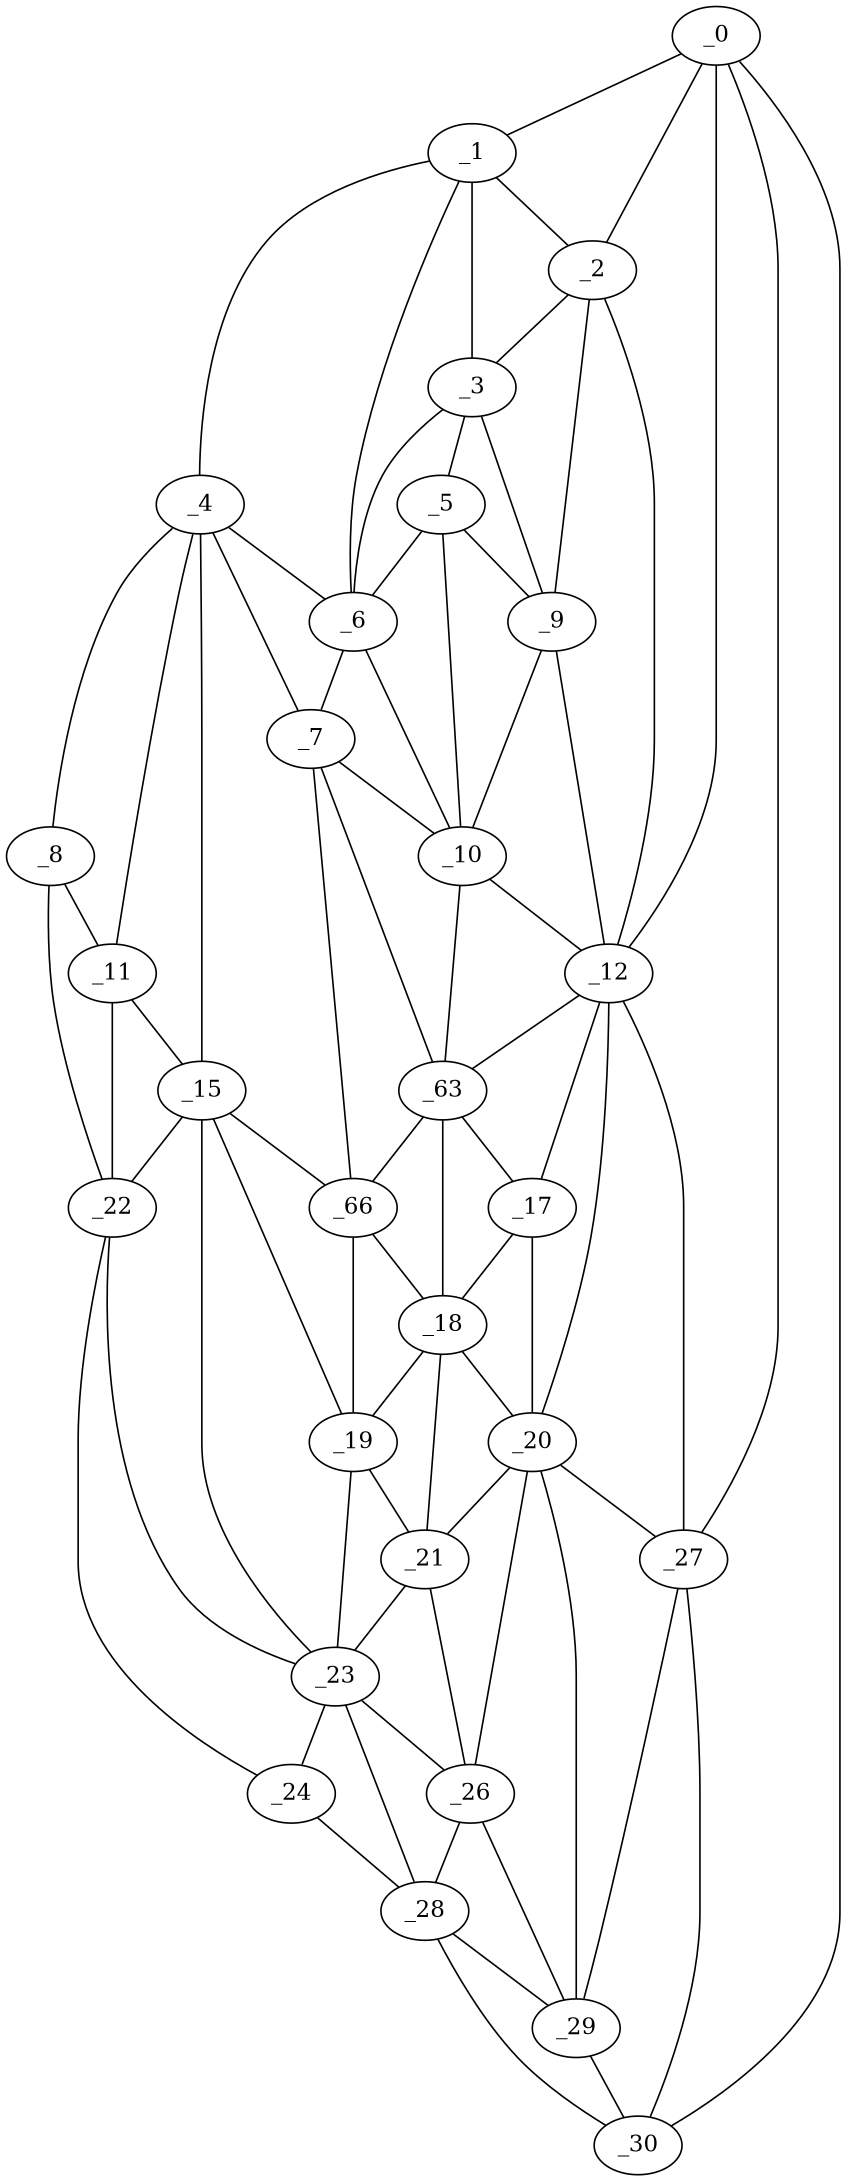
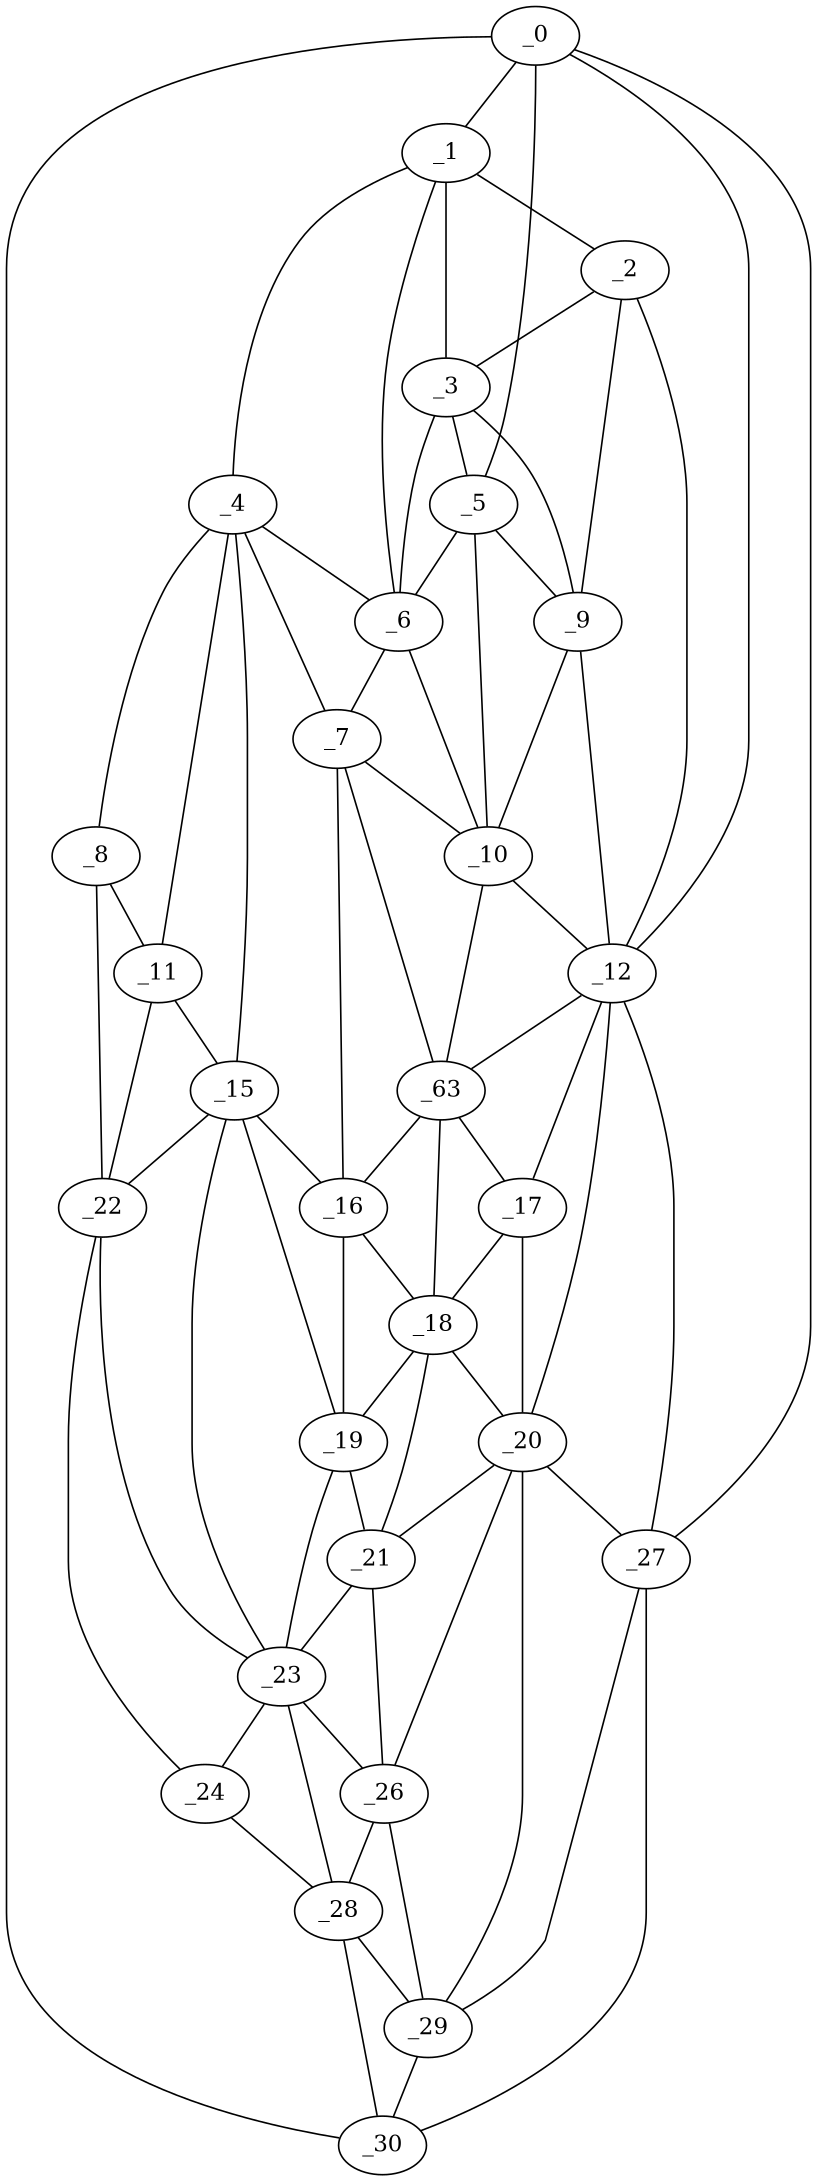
(654, 153) -> (526, 273)
(353, 1208) -> (343, 1208)
